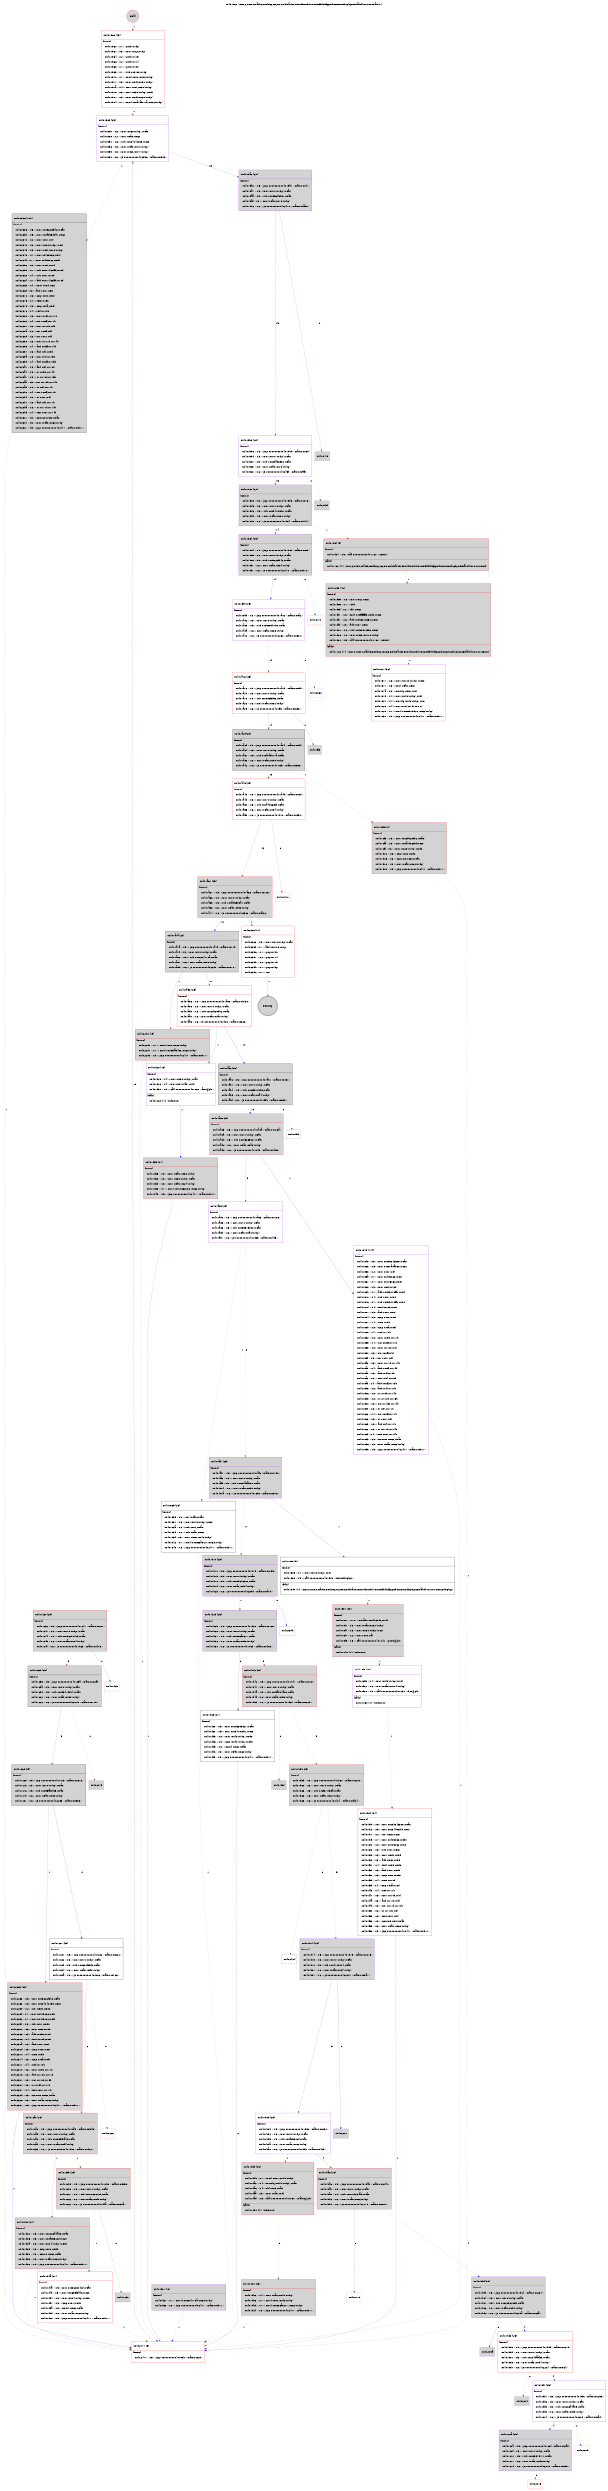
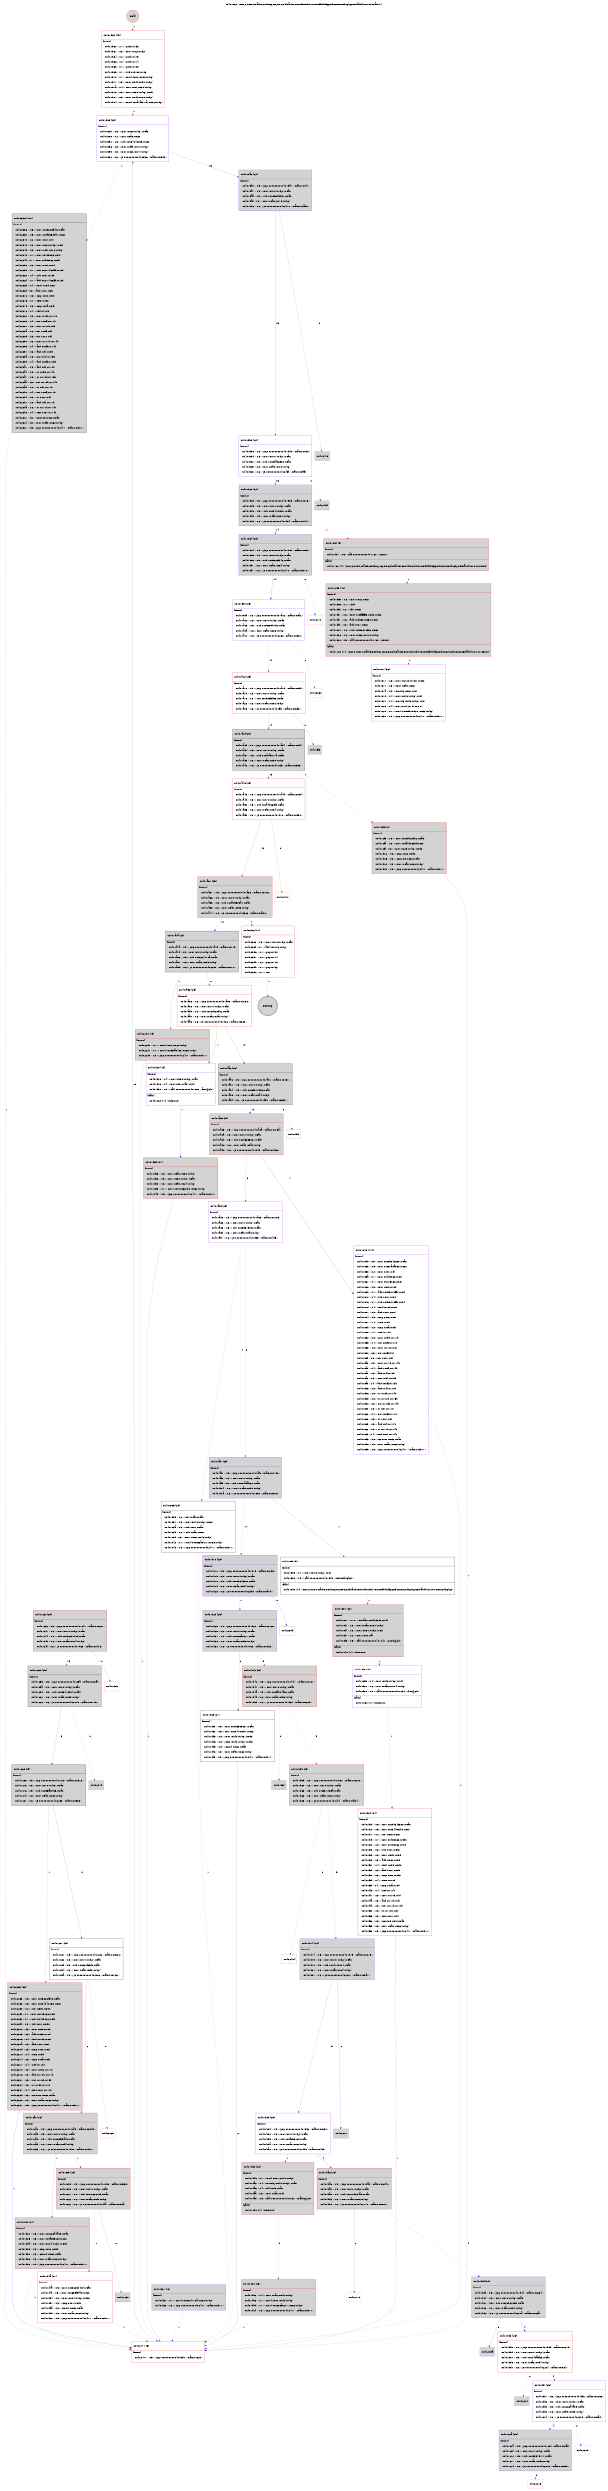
(68, 1661) -> (68, 1661)
